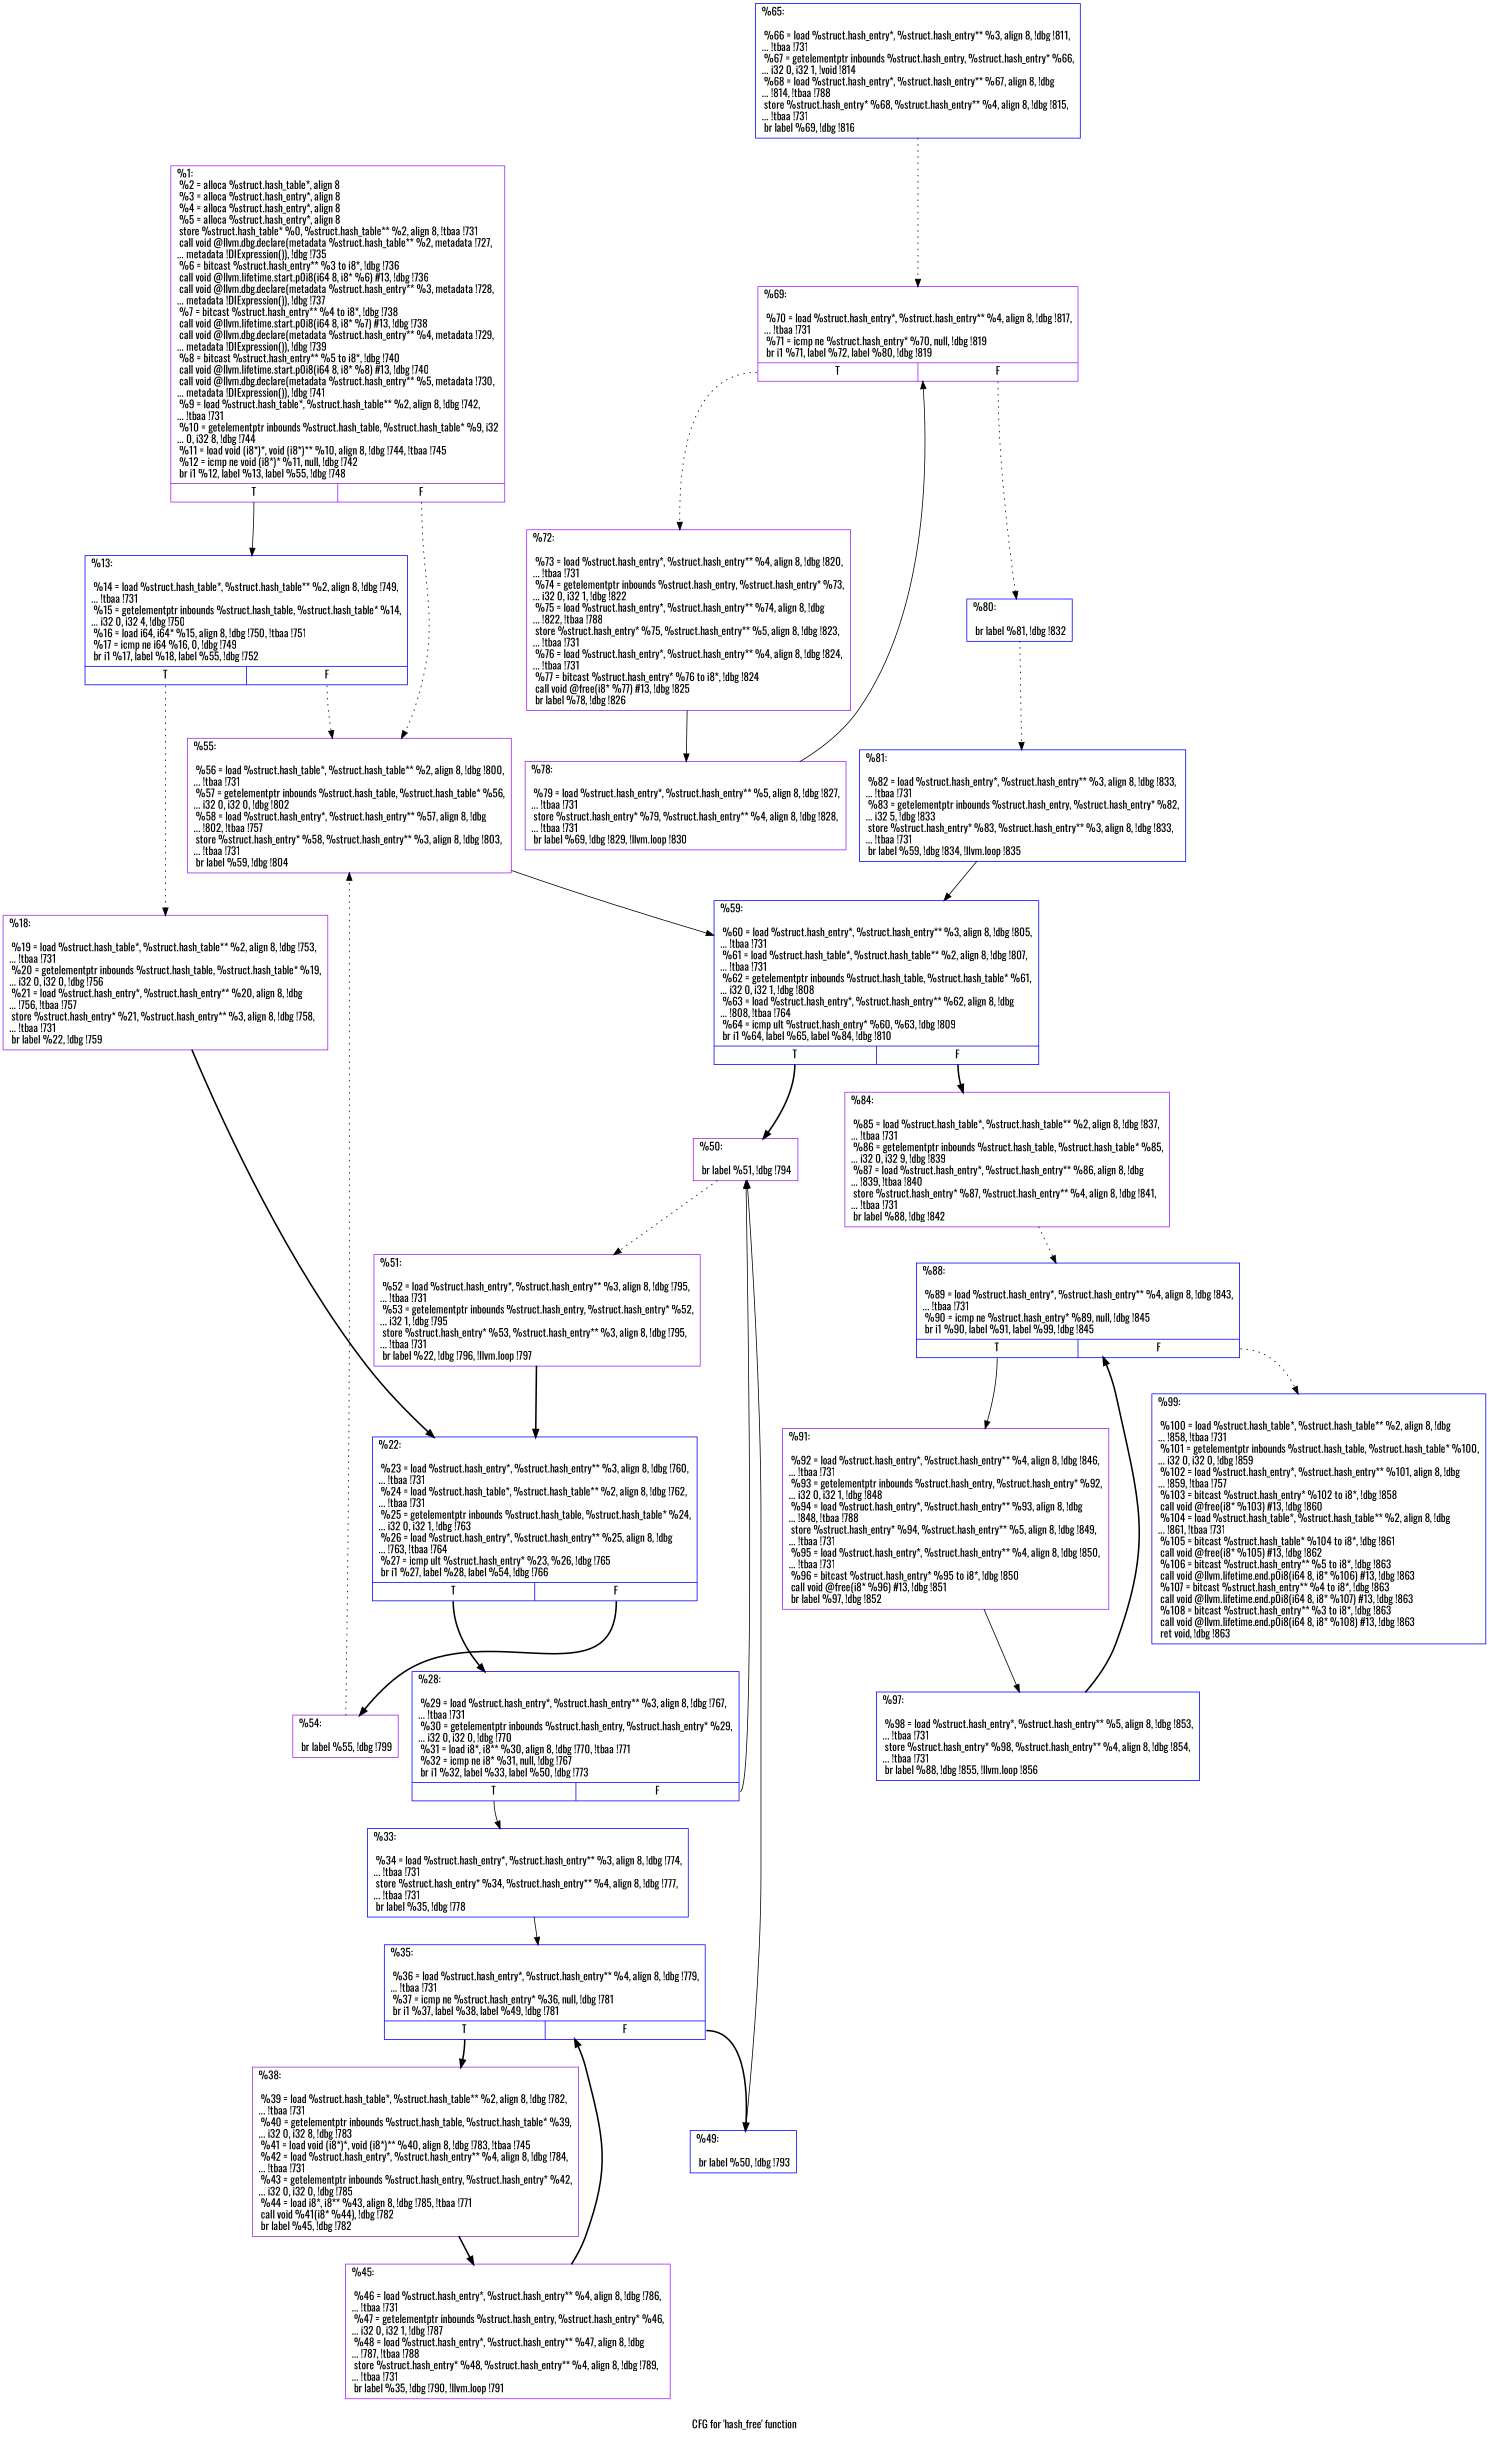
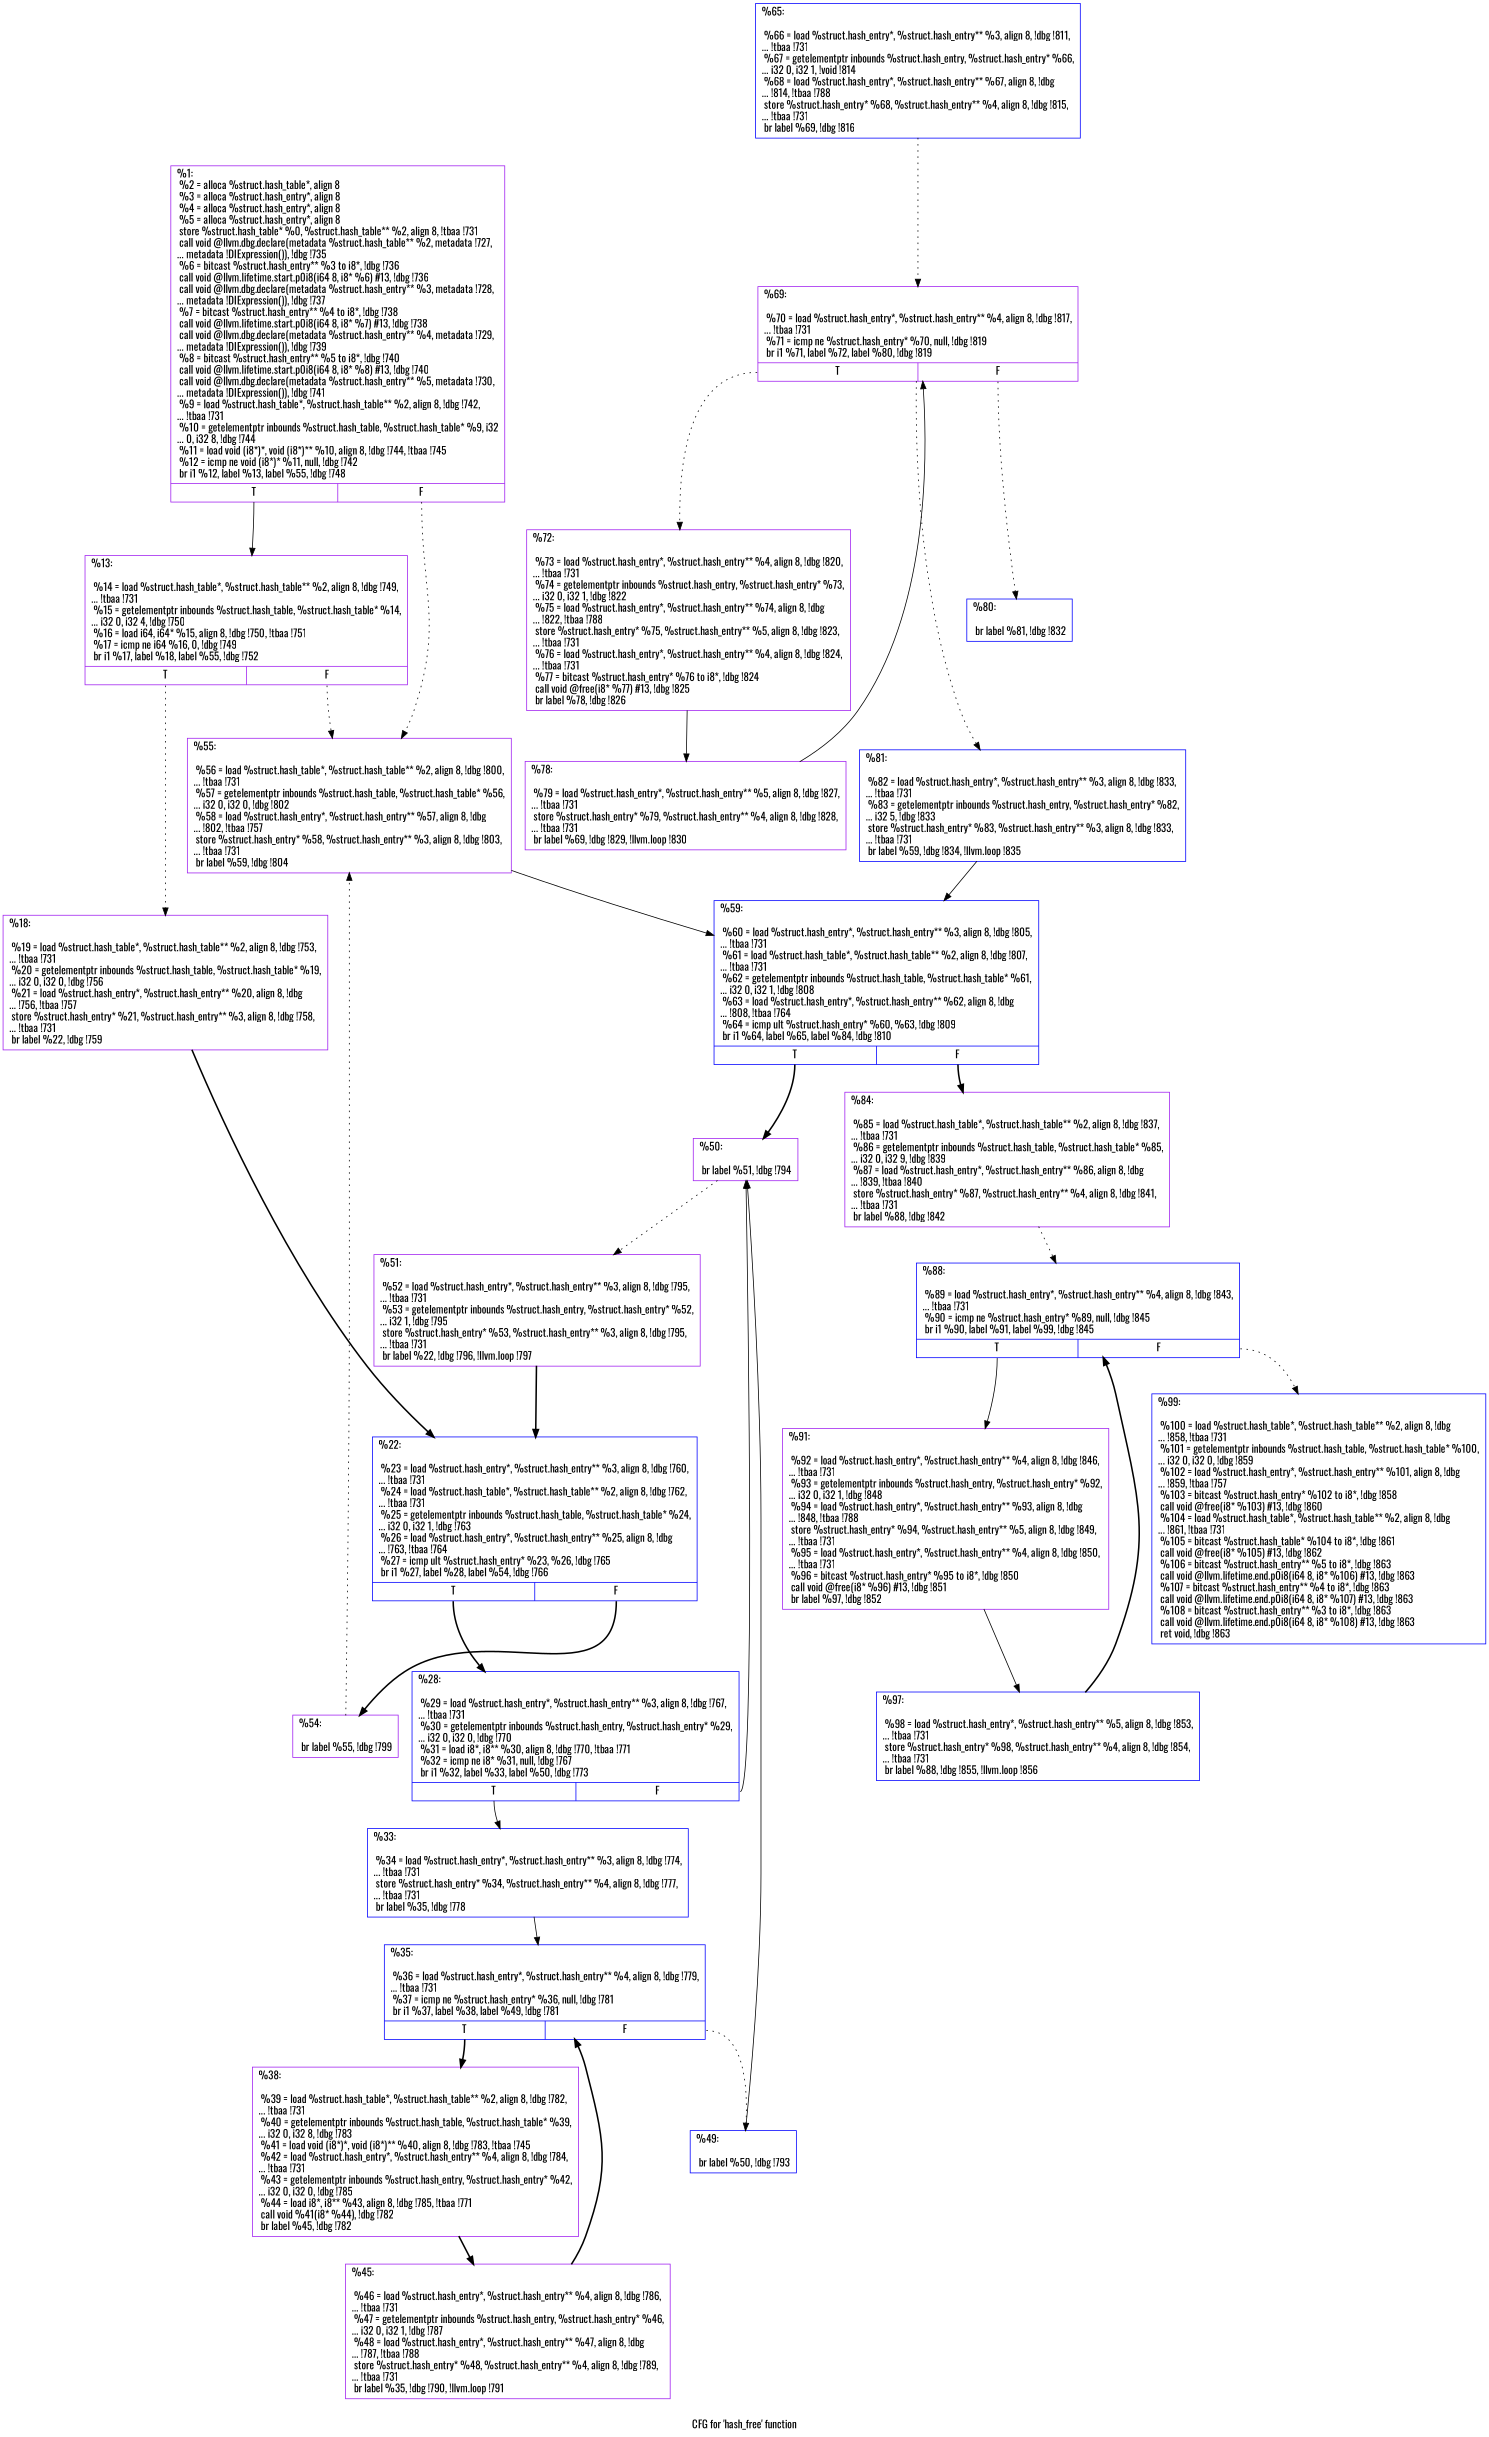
(246, 620) -> (246, 620)
(1021, 692) -> (927, 566)
(742, 2067) -> (742, 2067)
